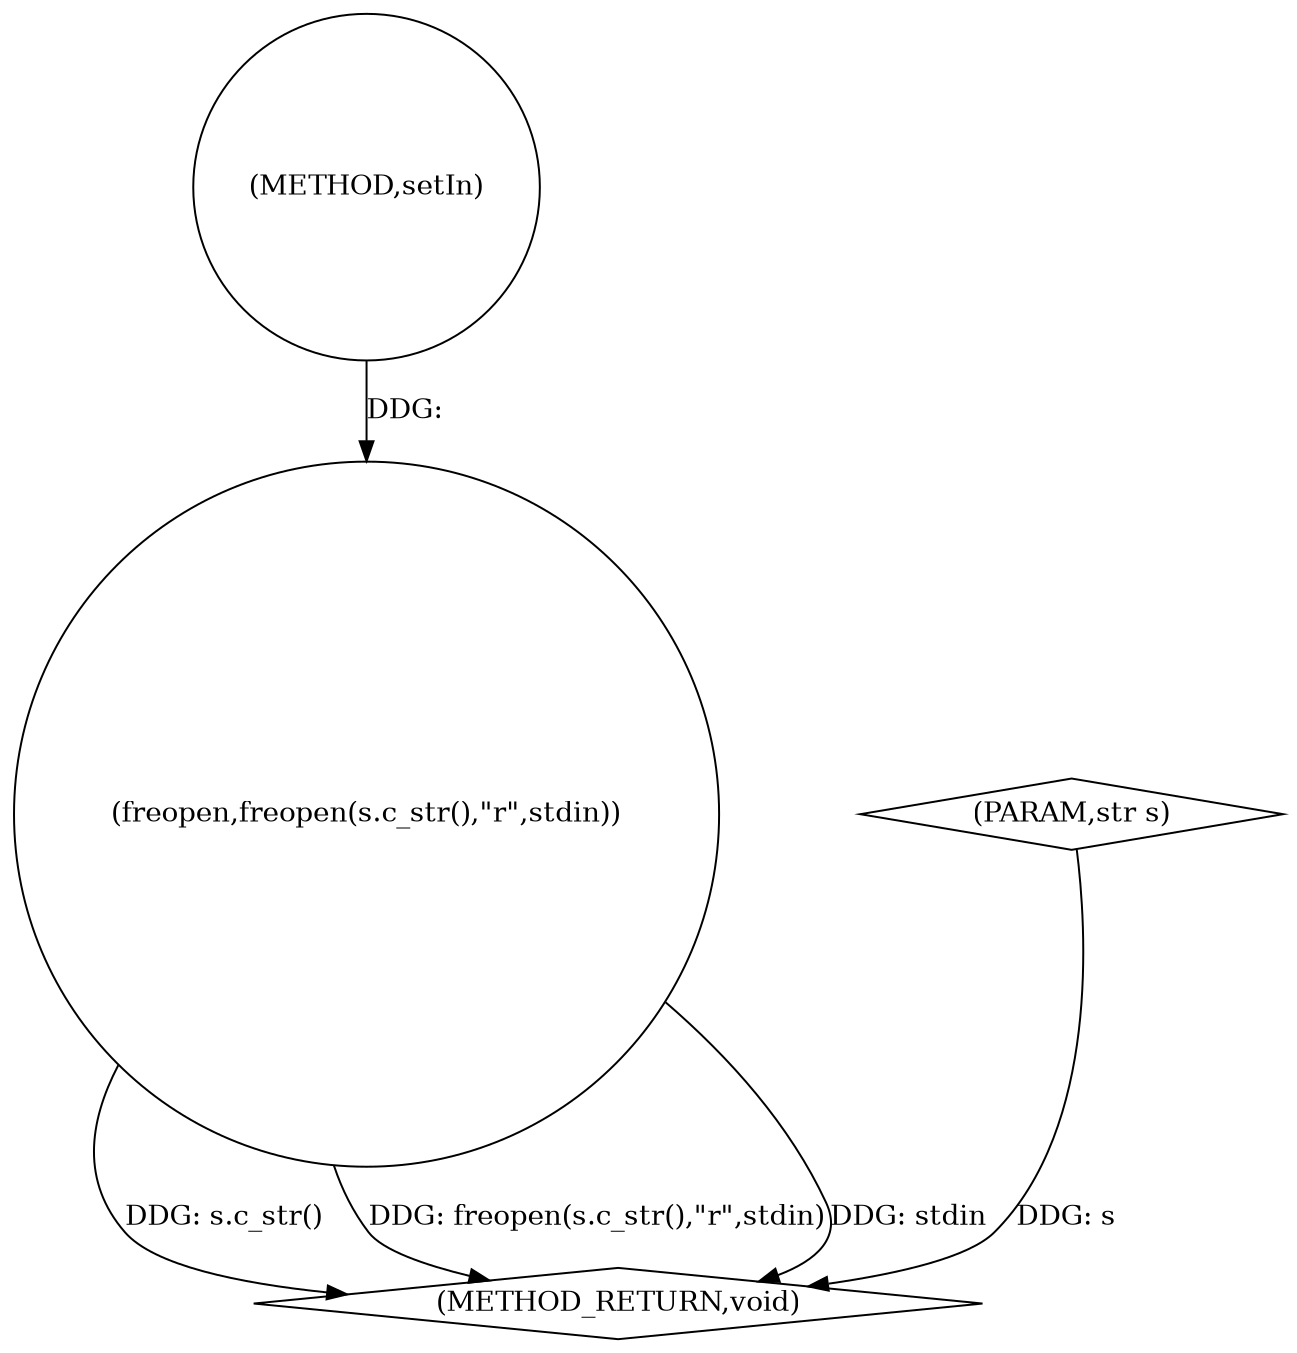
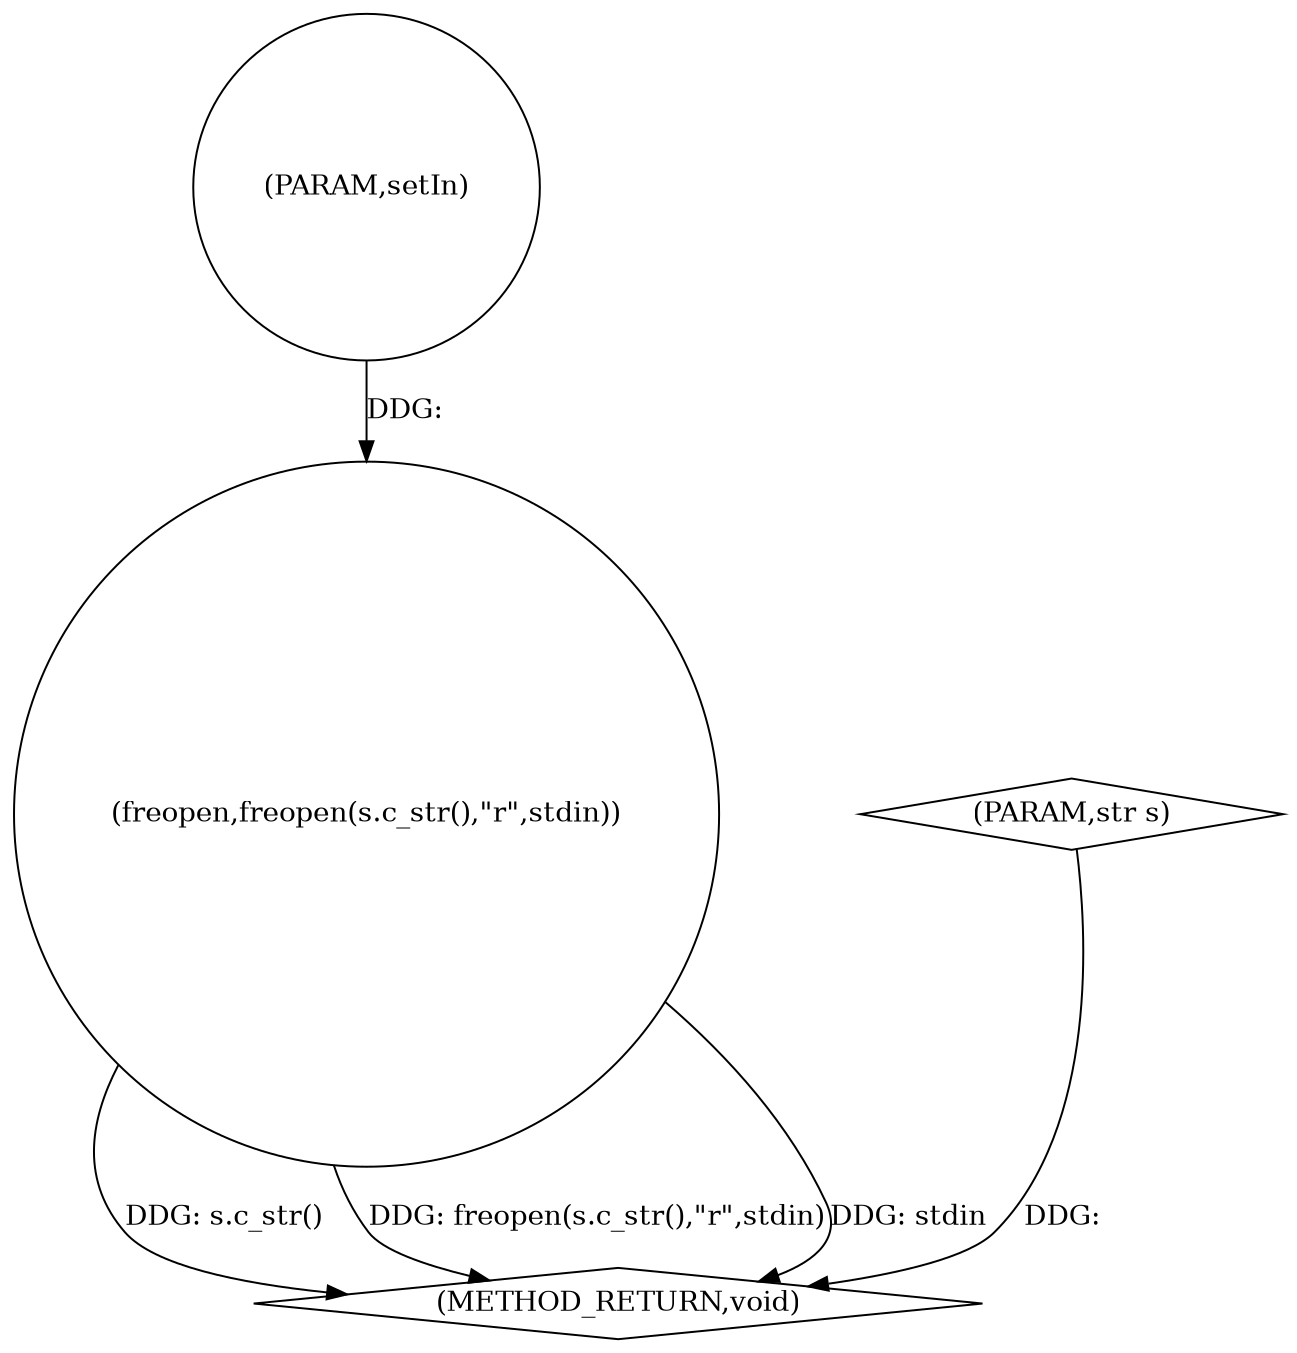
(367, 187) -> (367, 187)
(1067, 1217) -> (1067, 1217)
